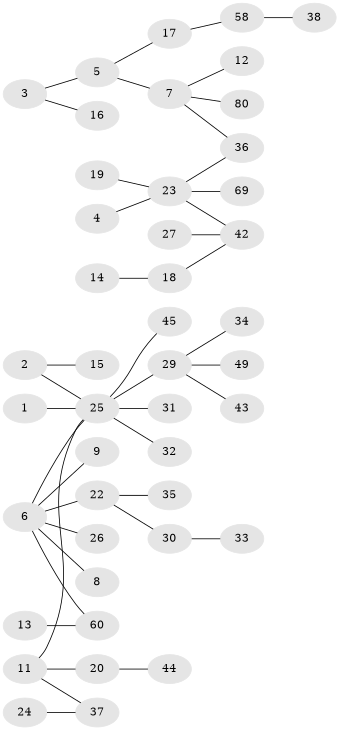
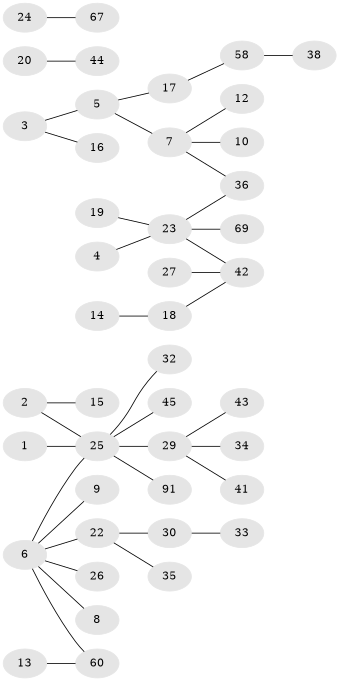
(242, 105) -> (242, 142)
(242, 365) -> (242, 490)
(170, 409) -> (170, 490)
(25, 669) -> none
(97, 712) -> (97, 18)
